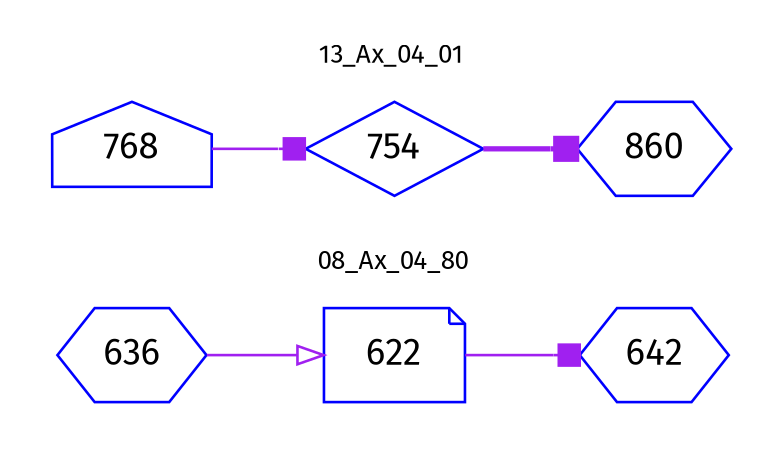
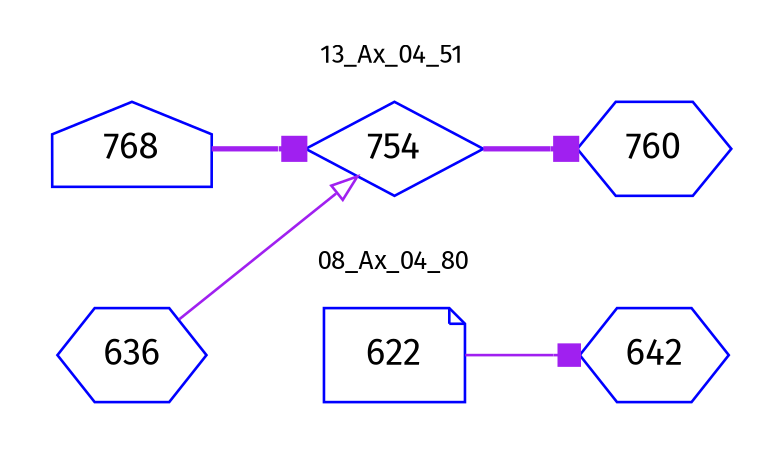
(392, 56) -> (392, 56)
(245, 149) -> (245, 149)
(654, 149) -> (654, 149)
(252, 355) -> (258, 256)
